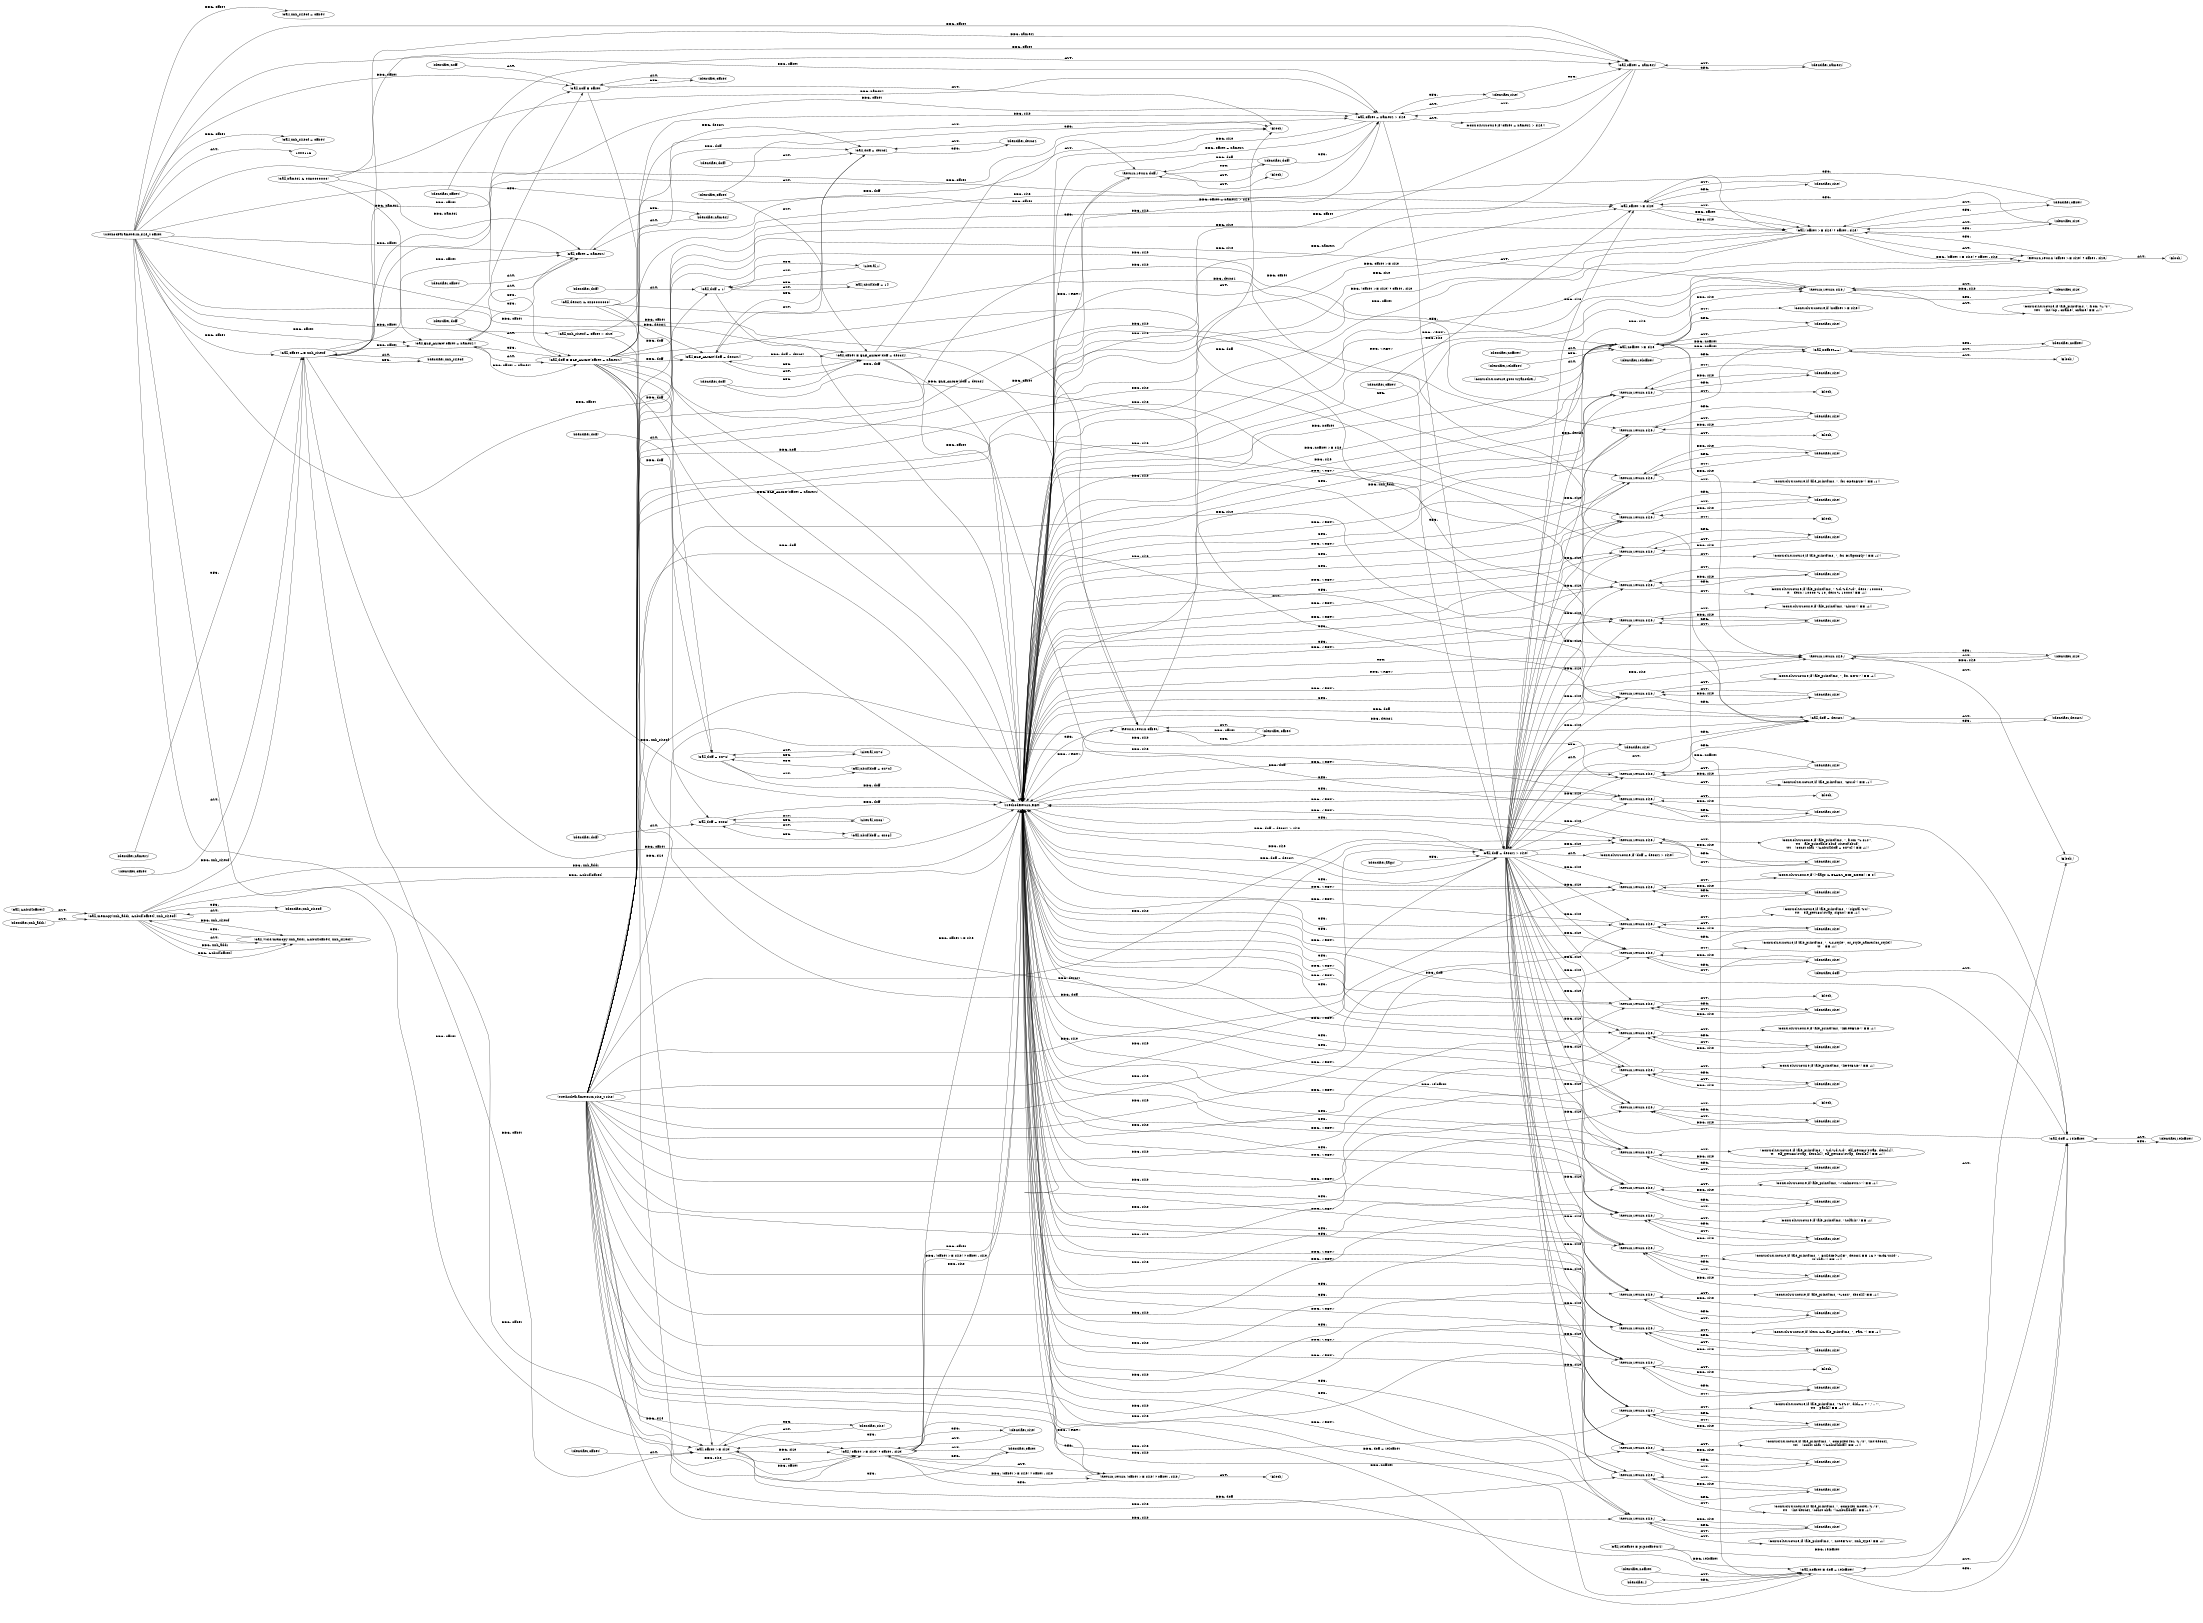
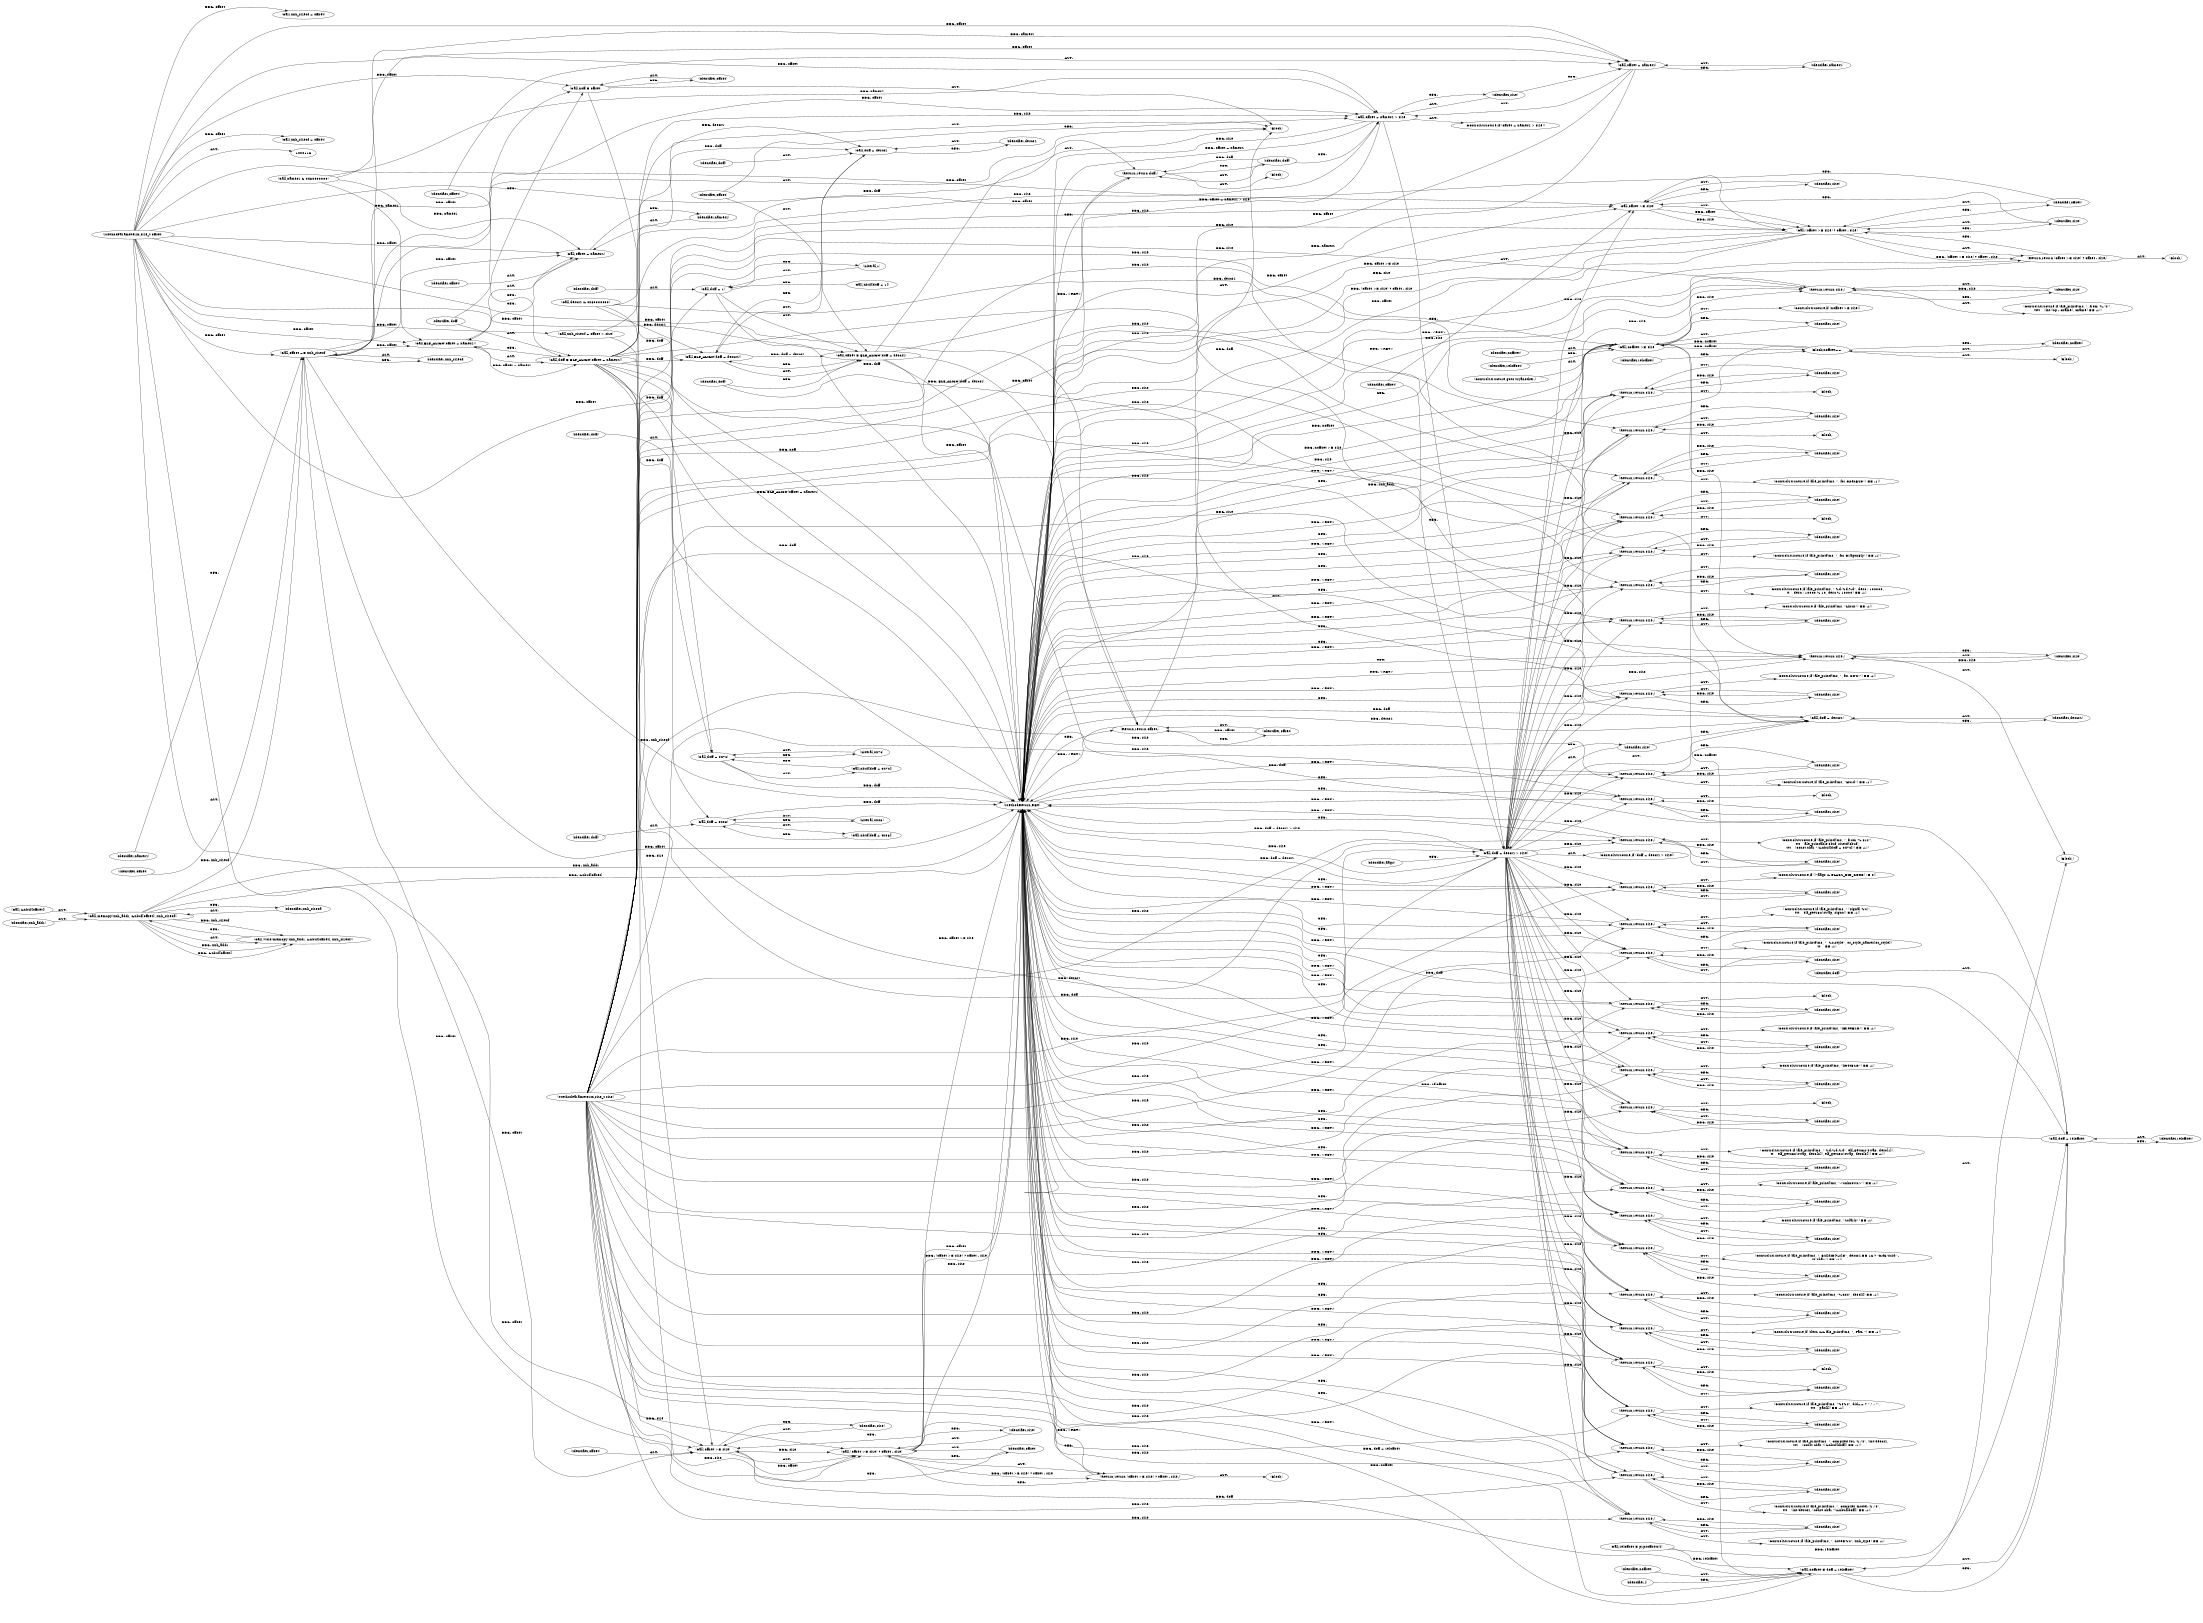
(446, 65) -> none
(790, 290) -> (785, 328)
(1827, 350) -> (1827, 350)
(1573, 433) -> (1573, 433)
